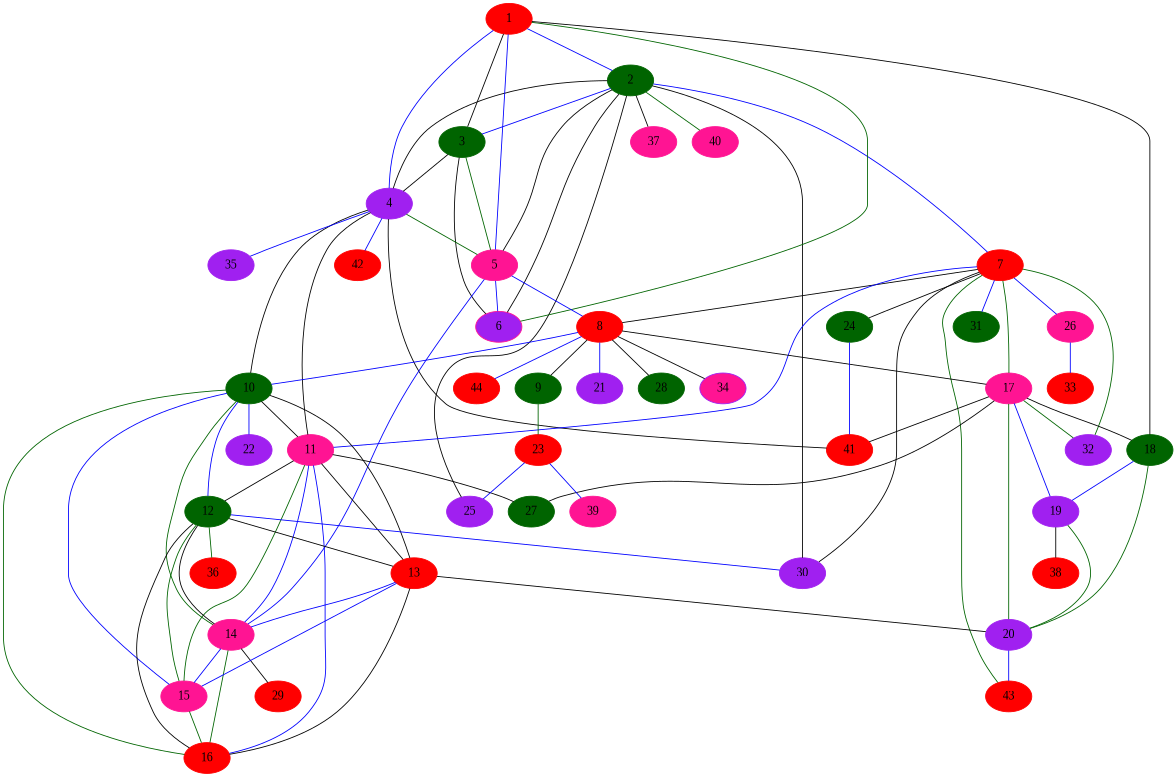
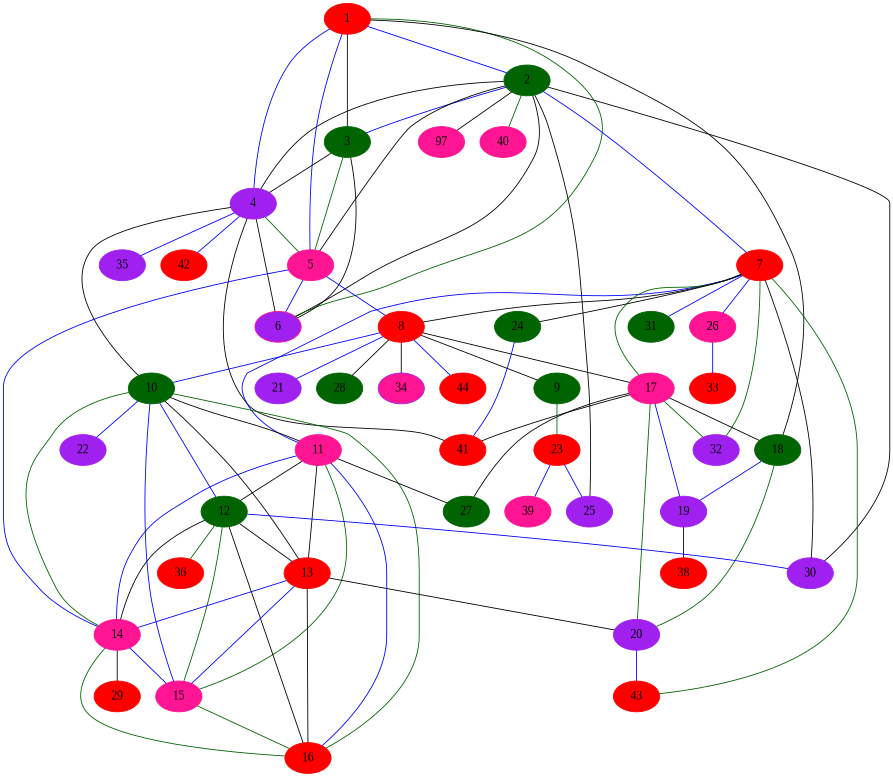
(654, 142) -> (441, 142)
(307, 312) -> (266, 265)
(1086, 589) -> none
